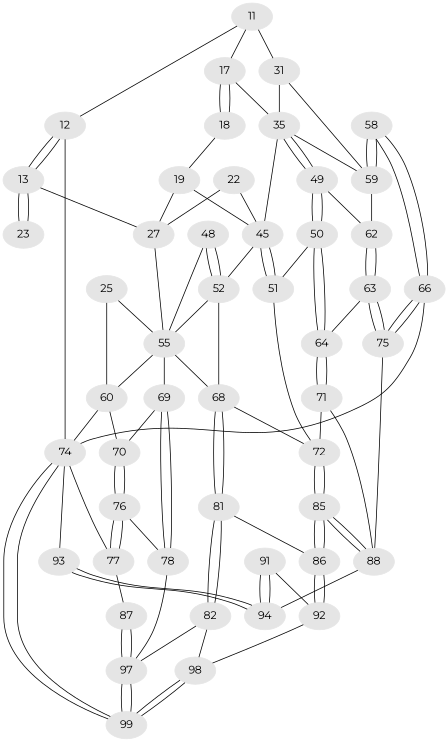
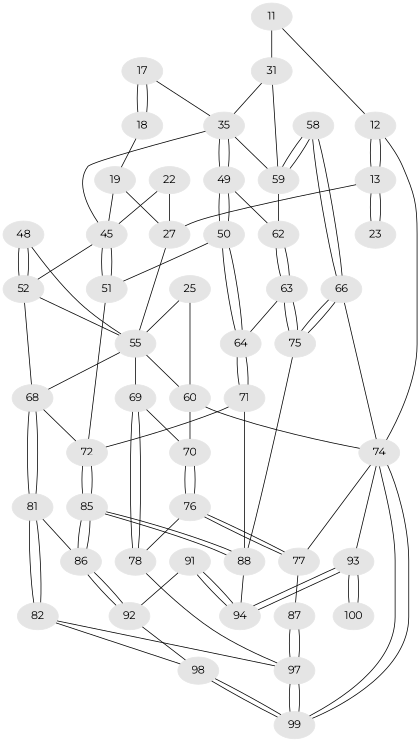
(238, 44) -> none
none -> (353, 616)
